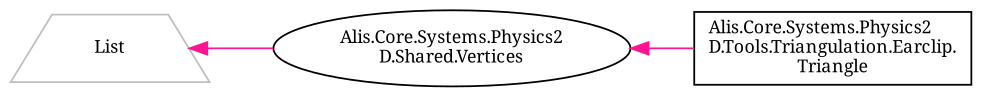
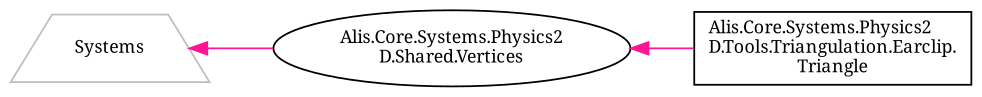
(110, 48) -> (110, 48)
